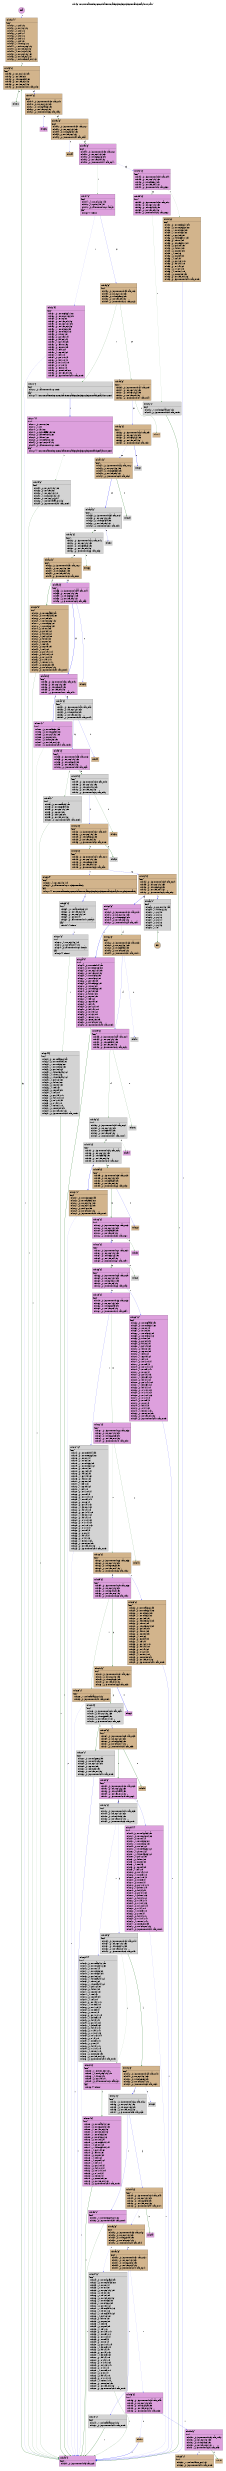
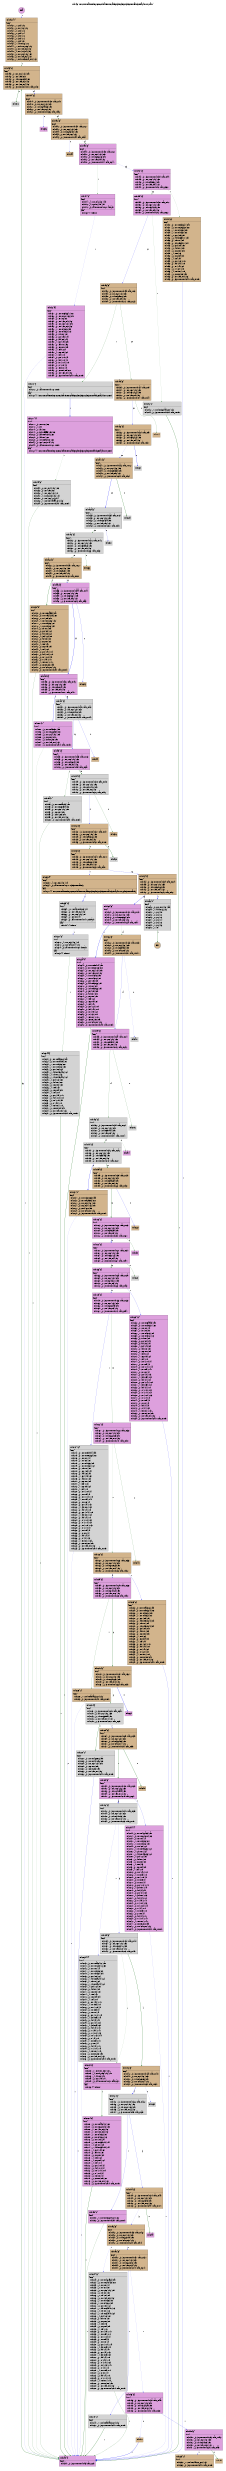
(108, 249) -> (135, 249)
